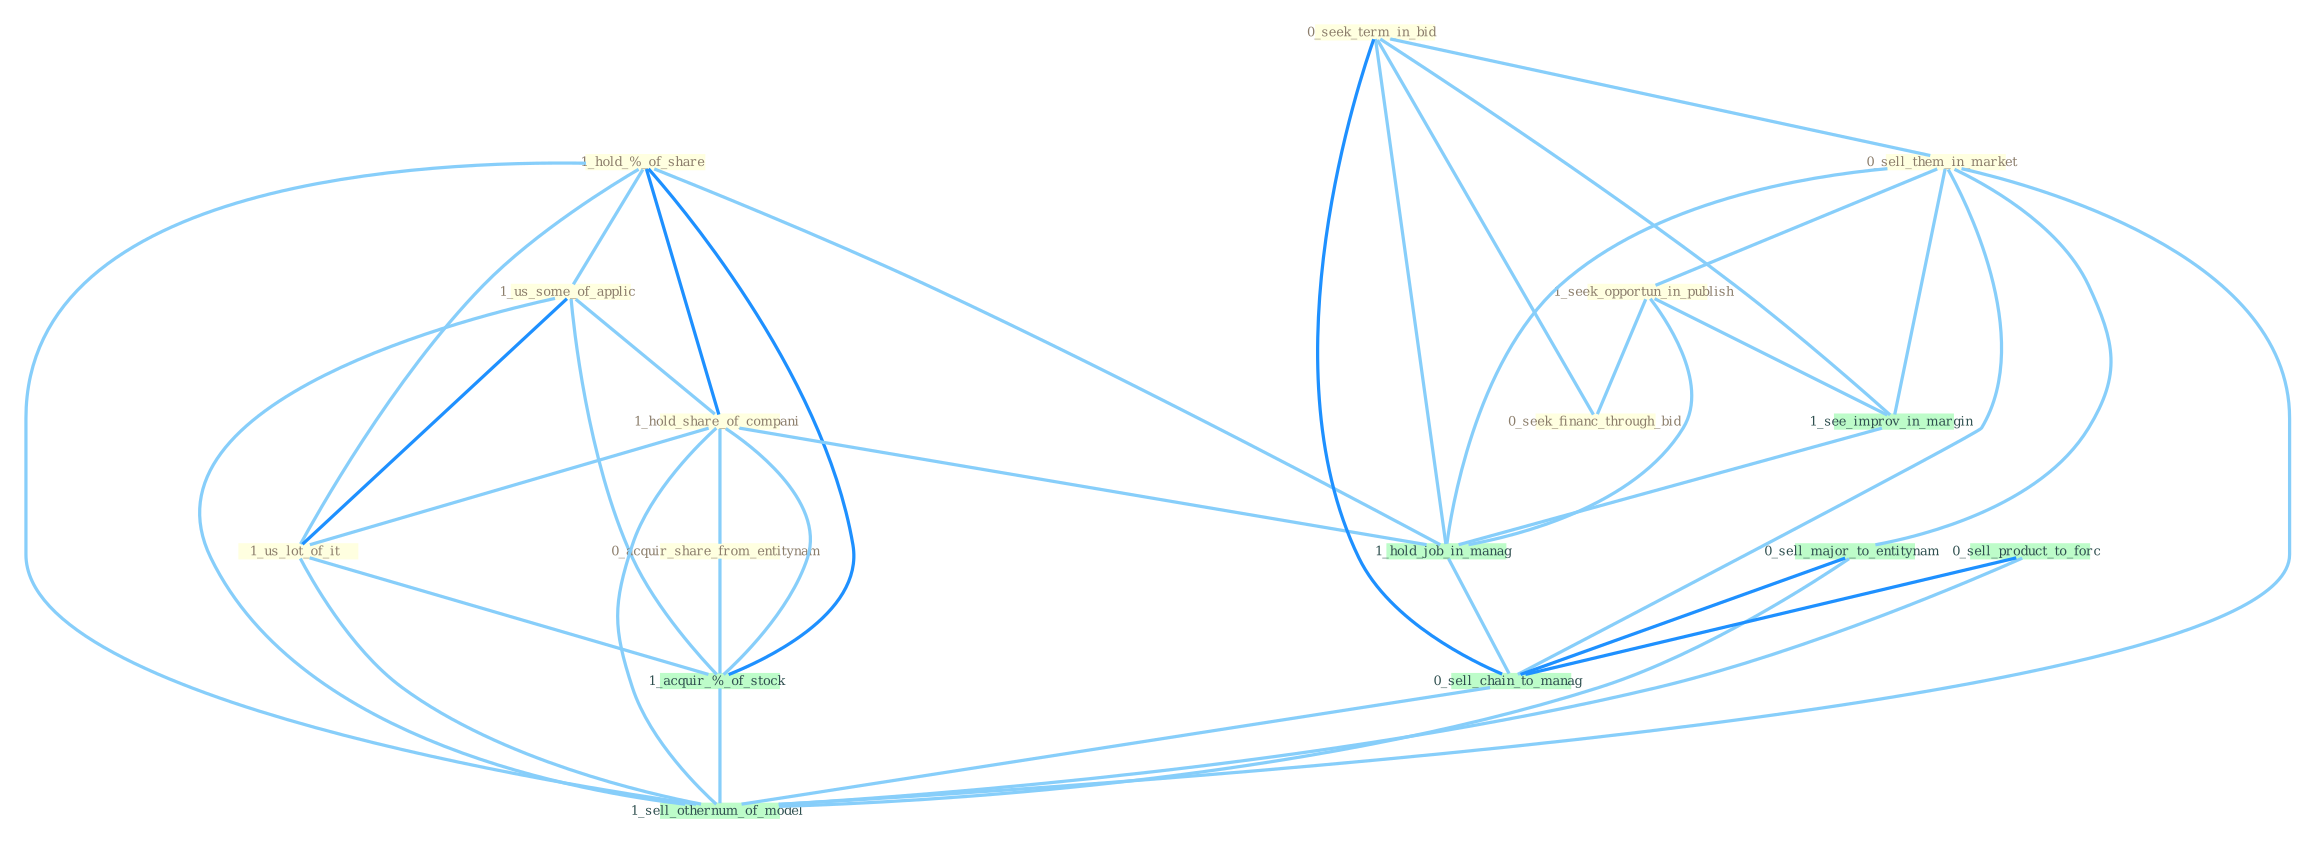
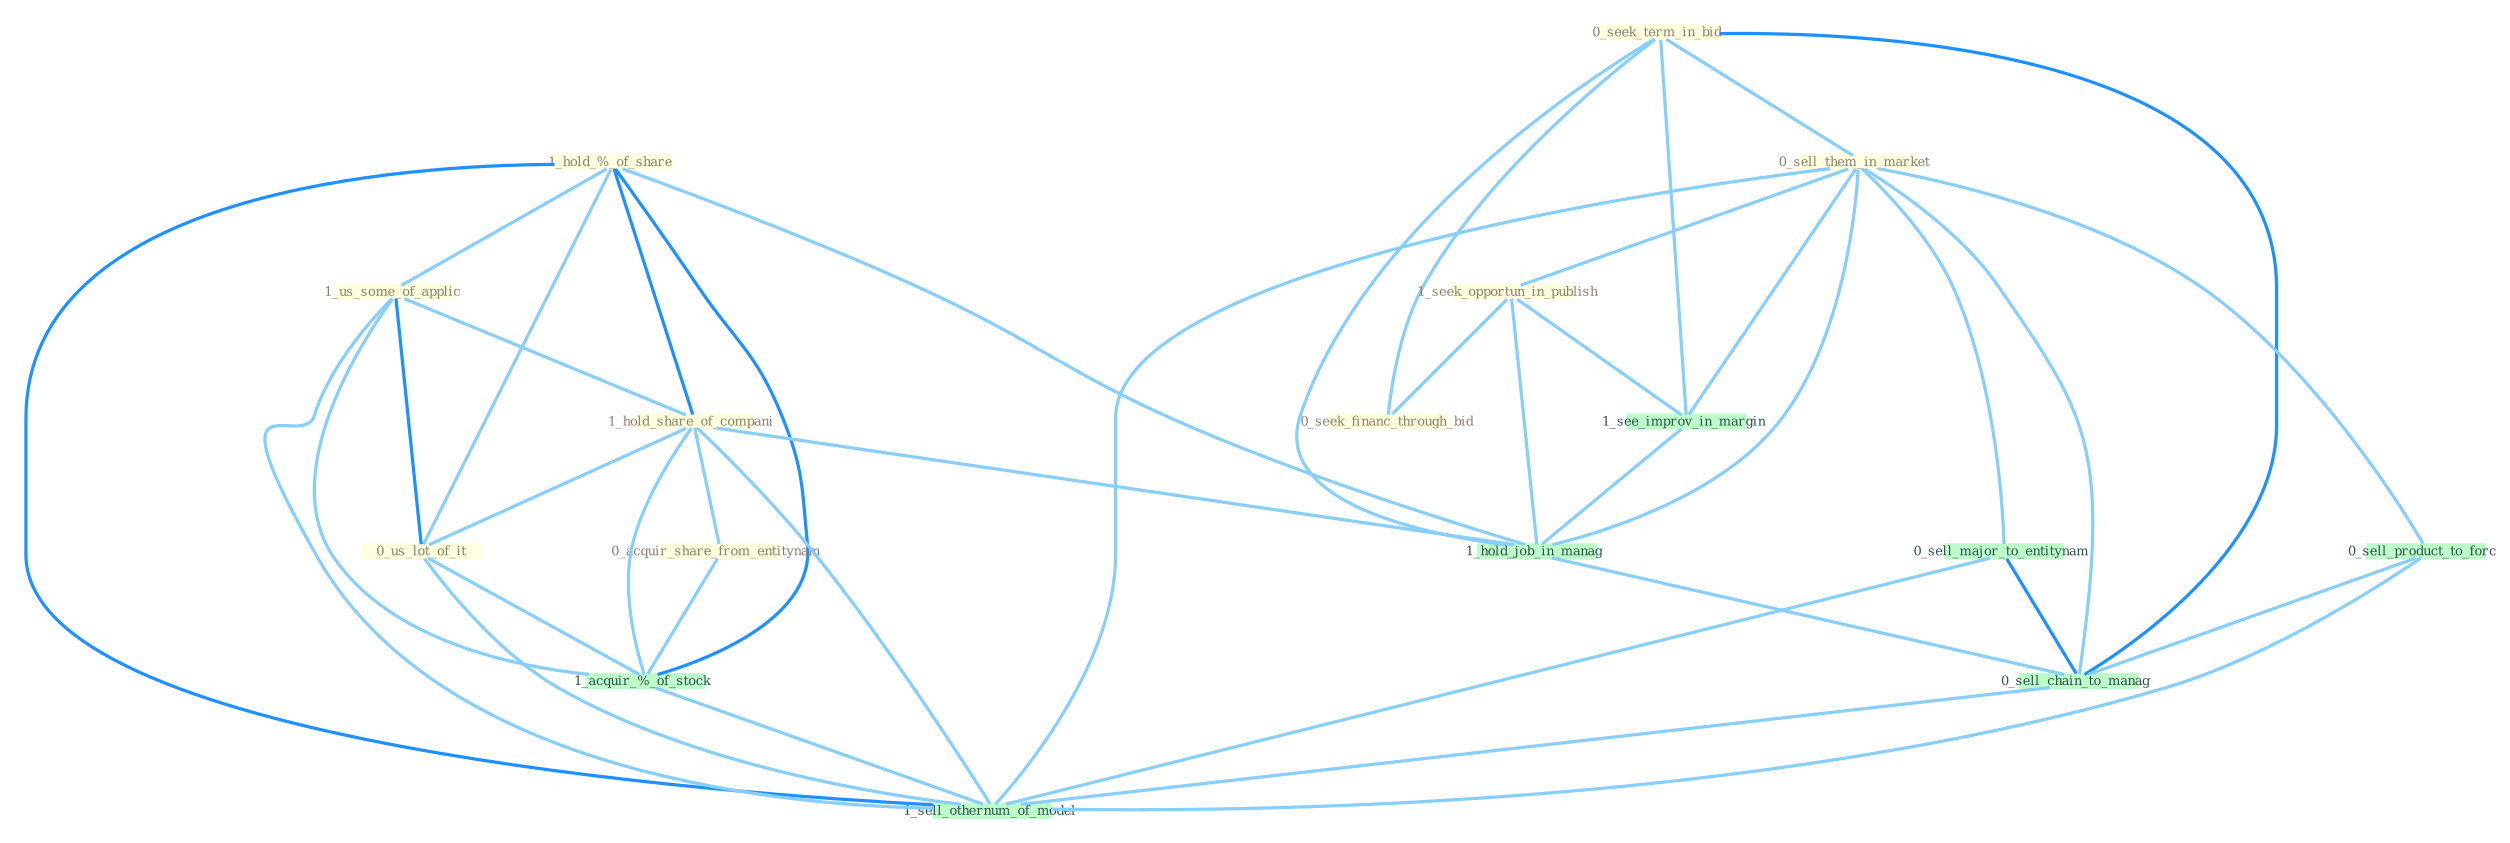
none -> (2199, 286)
(26, 518) -> (80, 634)
(298, 551) -> (422, 551)
(1820, 604) -> (2252, 616)
